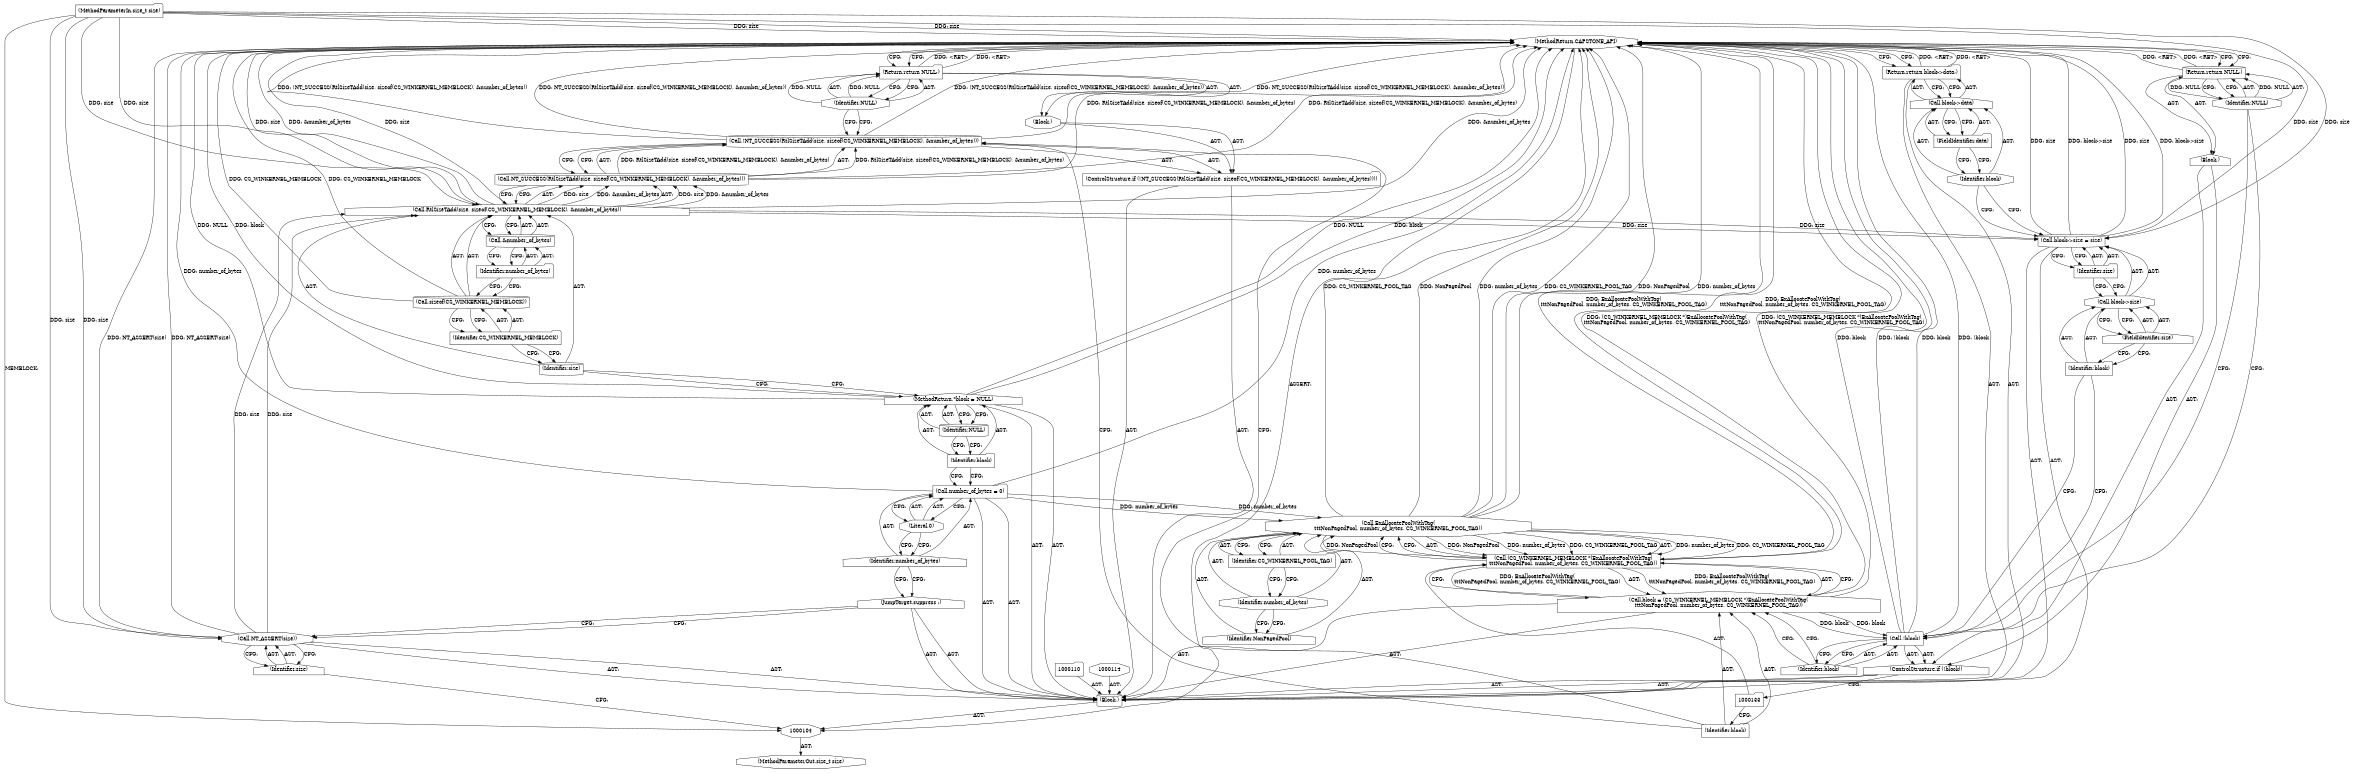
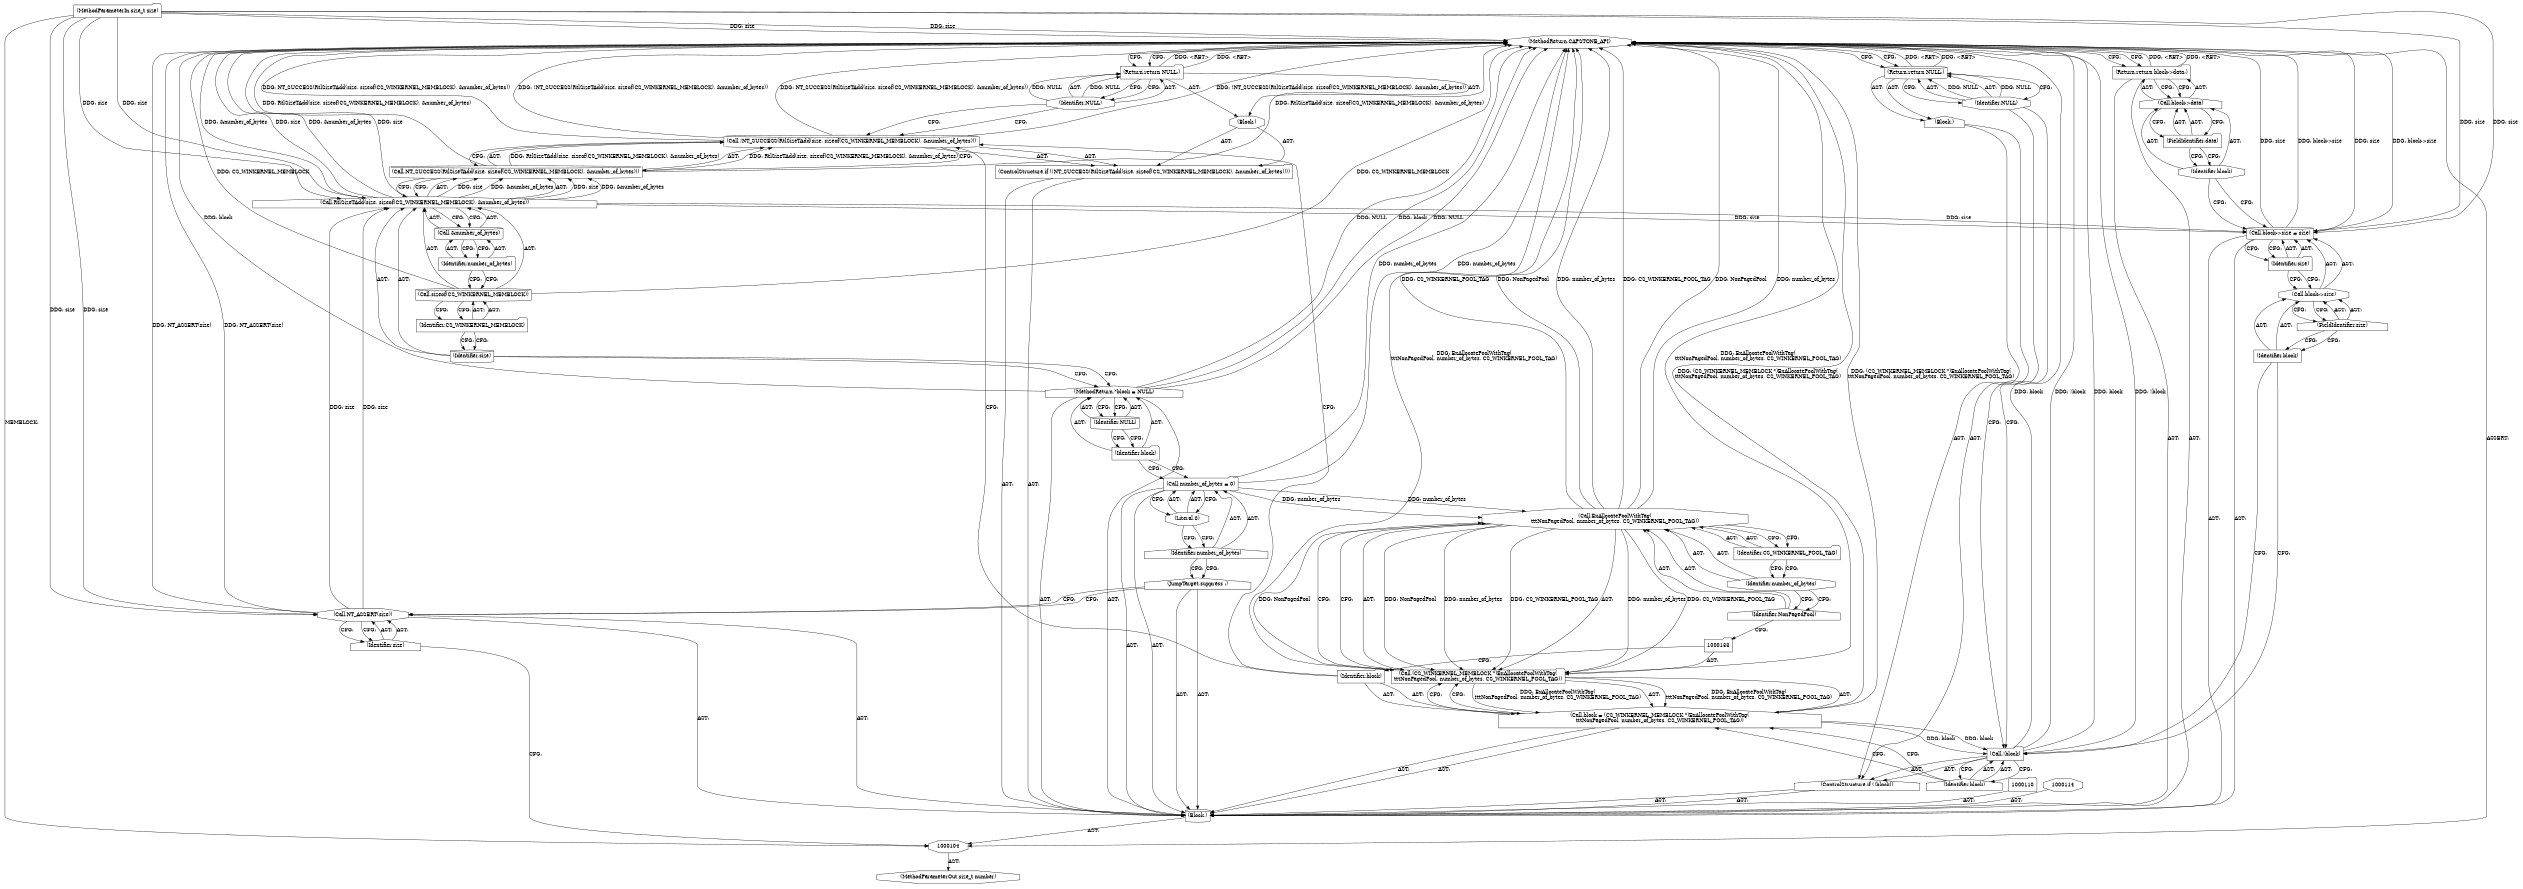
(1833, 686) -> (1754, 629)
(801, 762) -> (948, 877)
